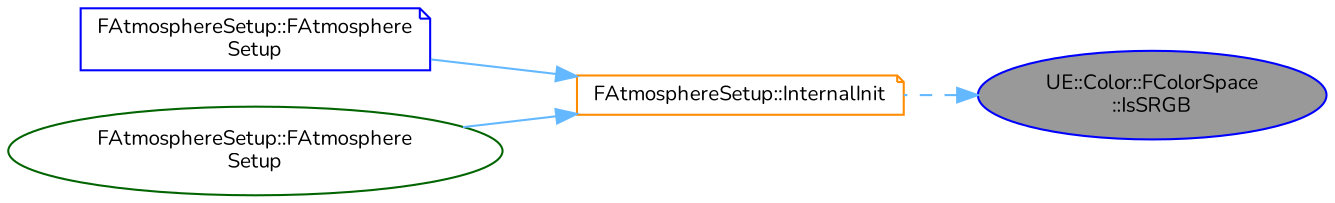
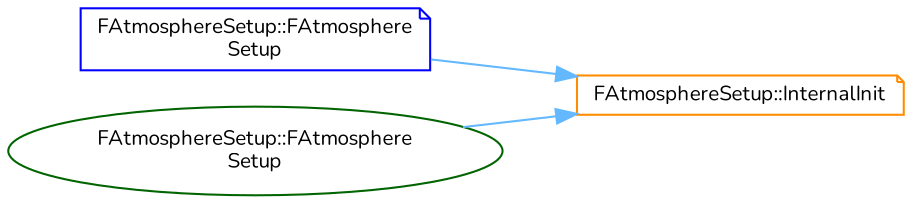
(1152, 95) -> none
